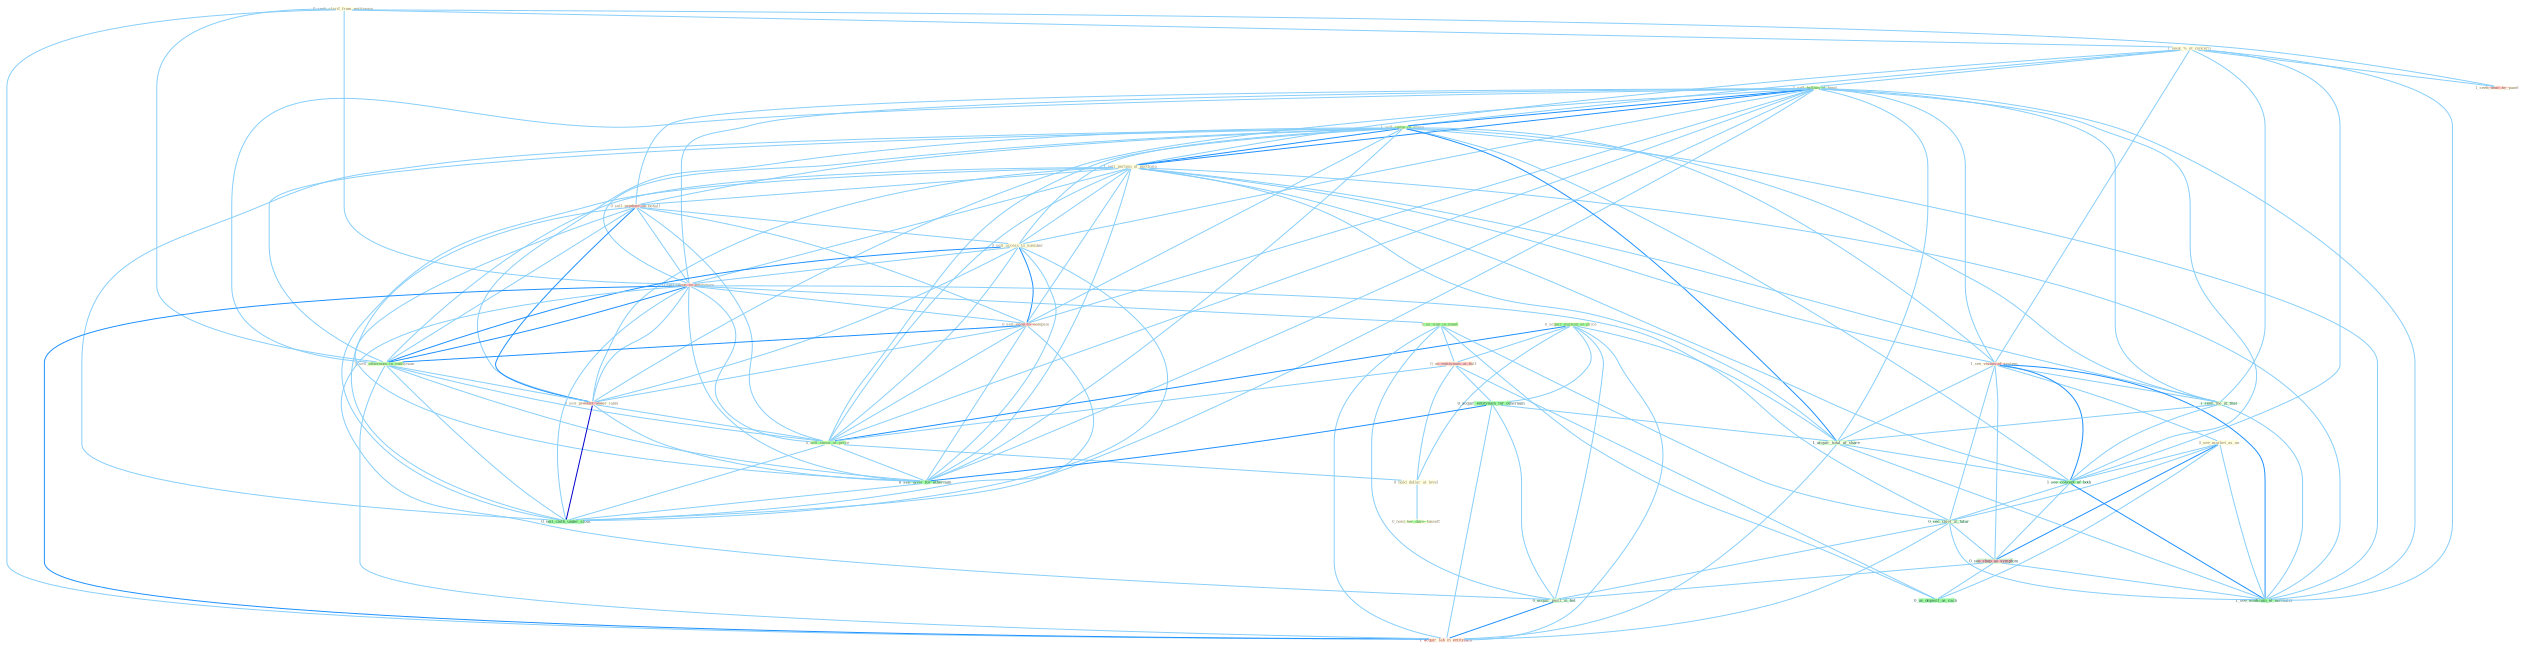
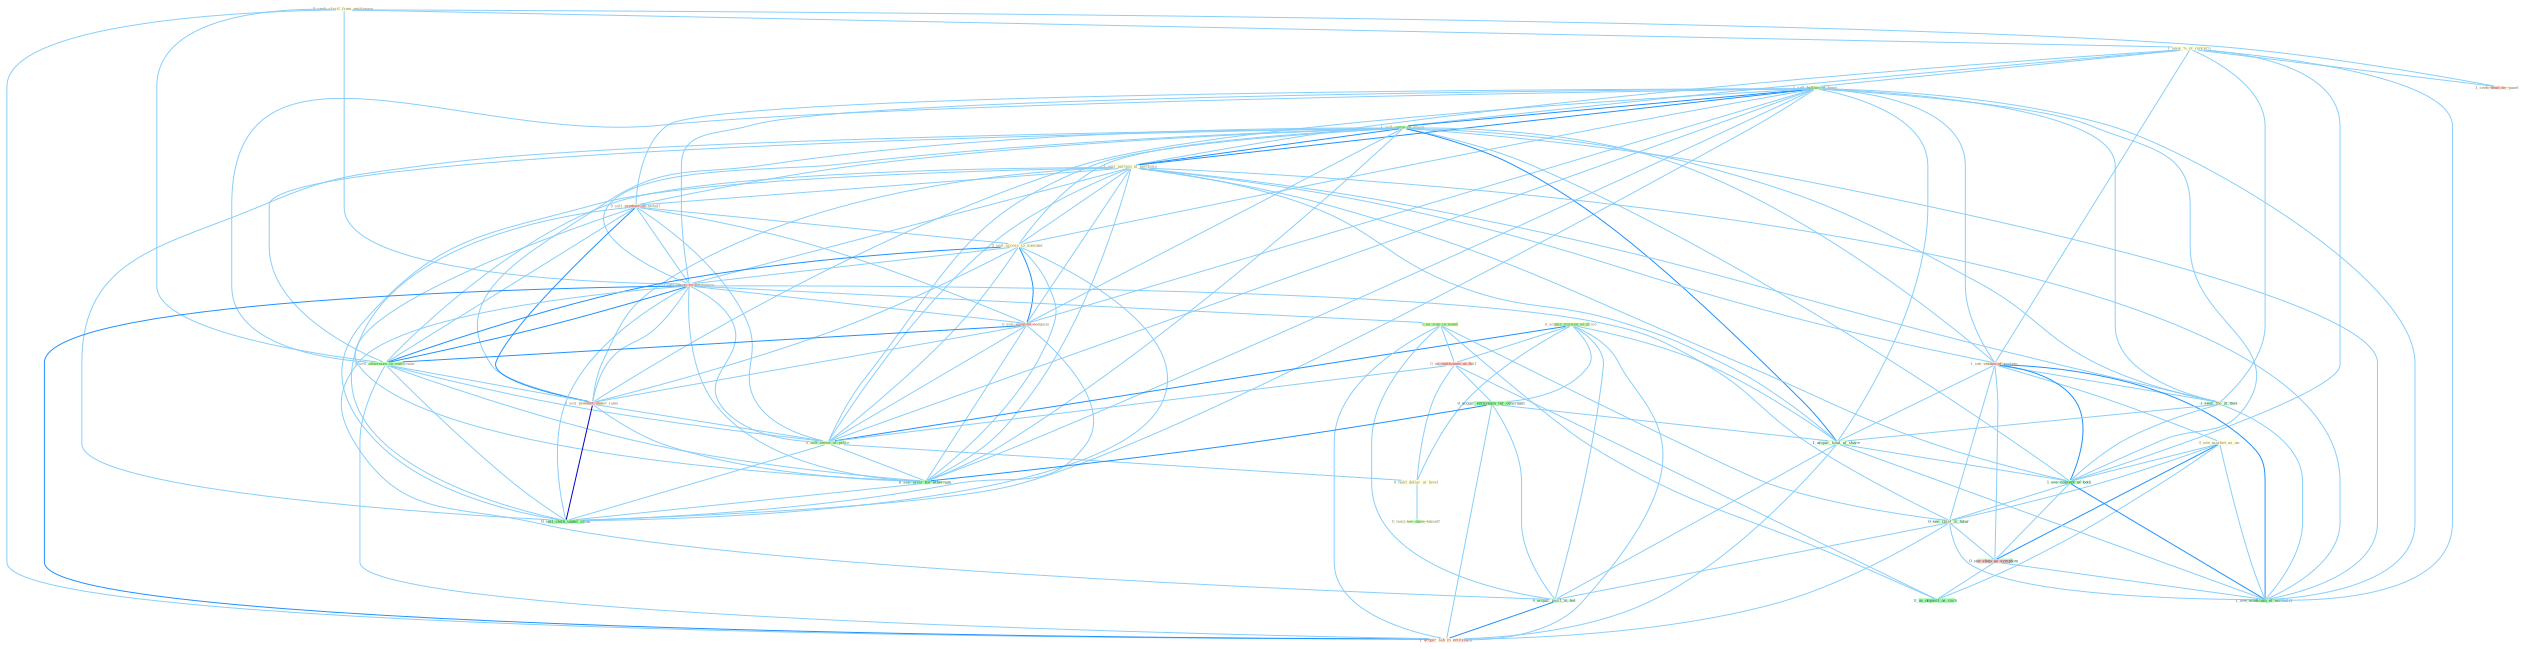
(1772, 581) -> (1696, 522)
